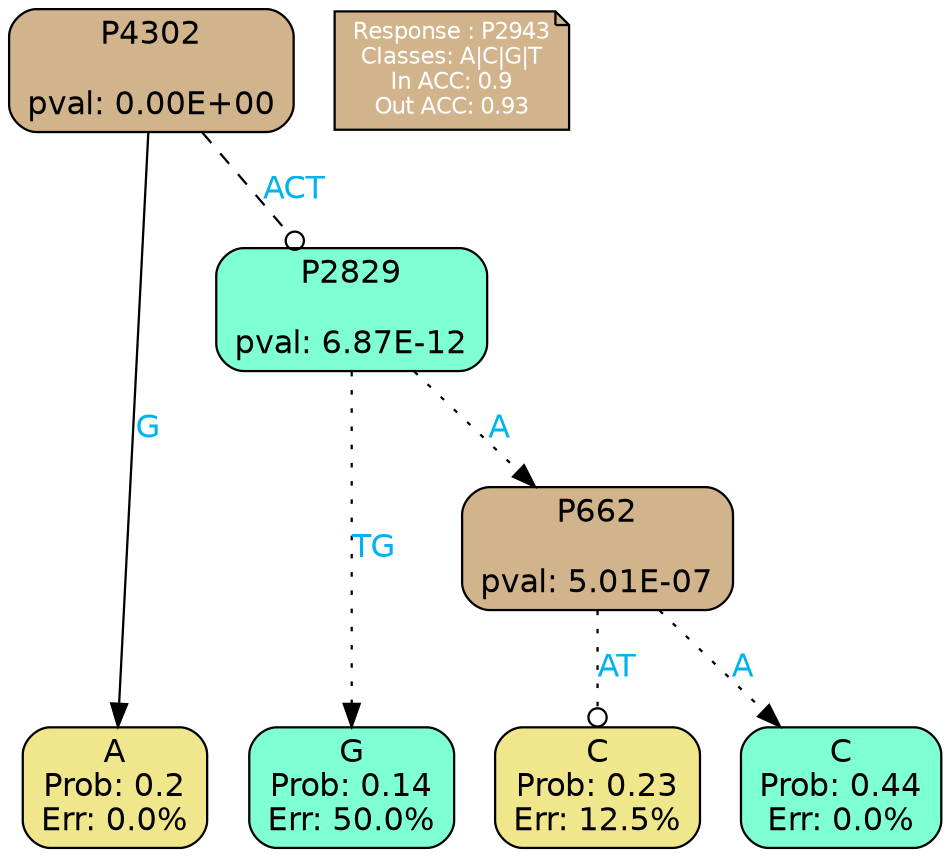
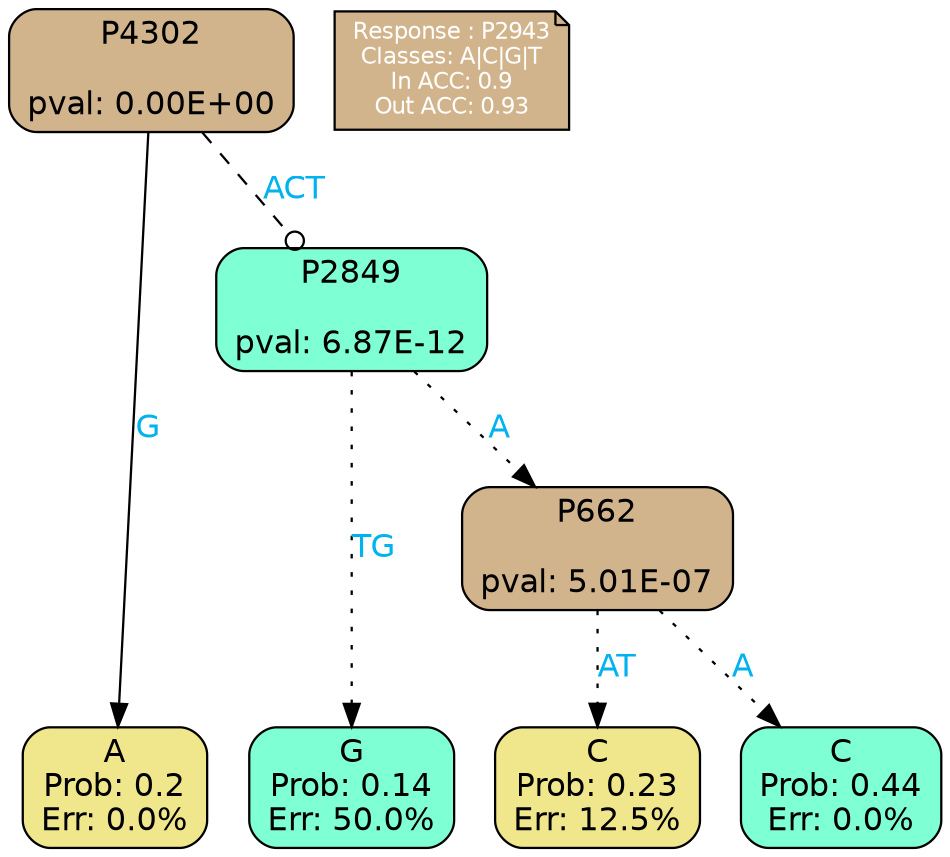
(352, 310) -> (352, 310)
(598, 659) -> (598, 657)
